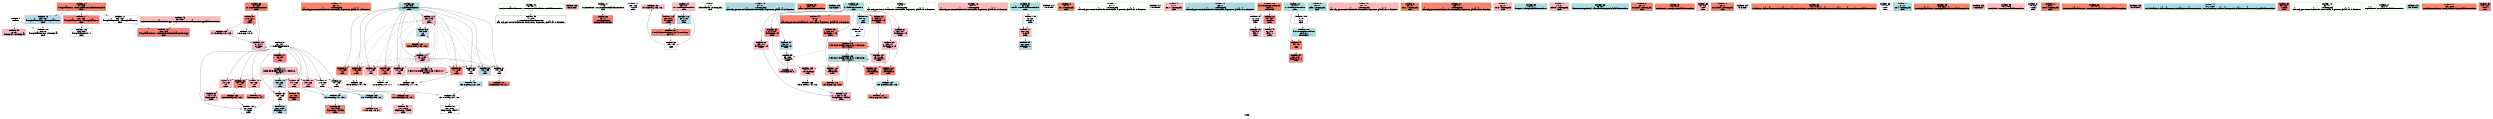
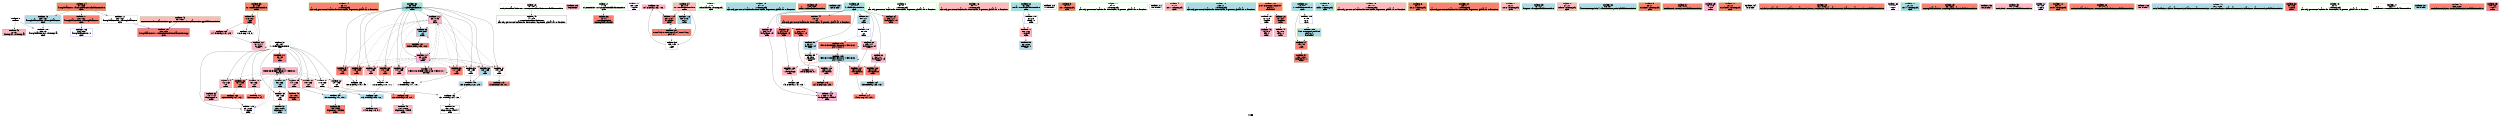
(858, 35) -> (864, 35)
(879, 58) -> none
